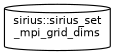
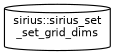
(57, 27) -> (57, 27)
